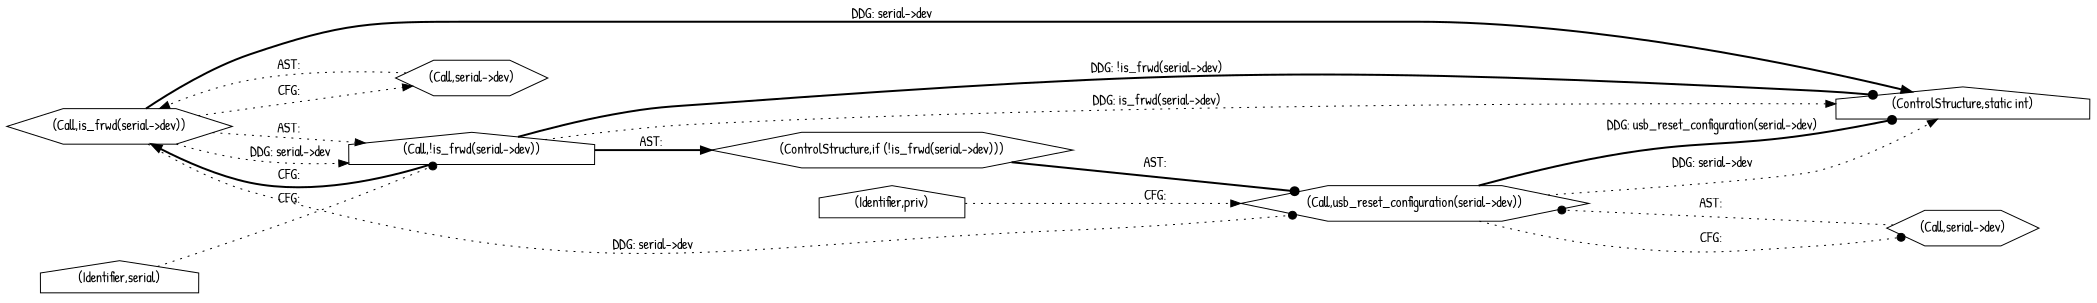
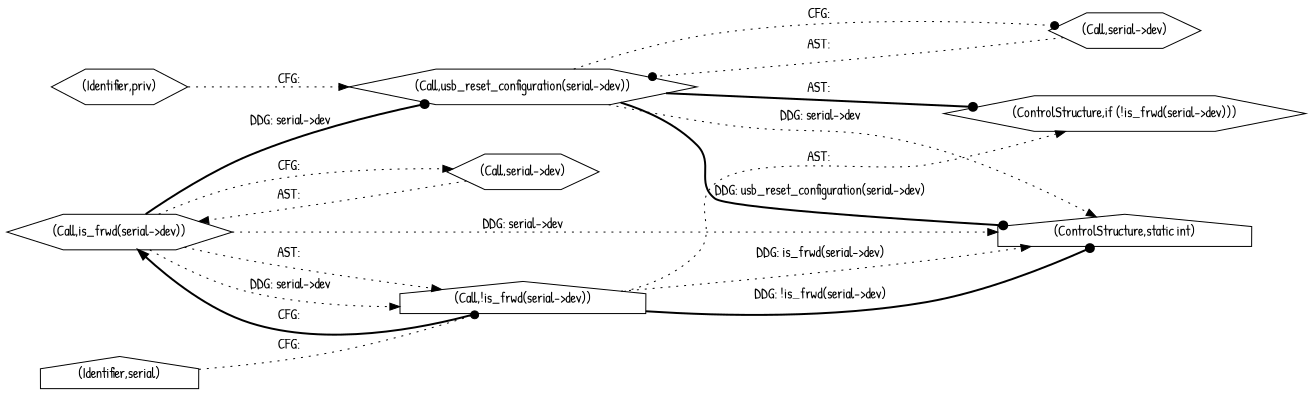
(1018, 22) -> (610, 232)
(648, 150) -> (806, 166)
(1151, 177) -> (817, 100)
(892, 203) -> (120, 87)
(710, 252) -> (277, 145)
